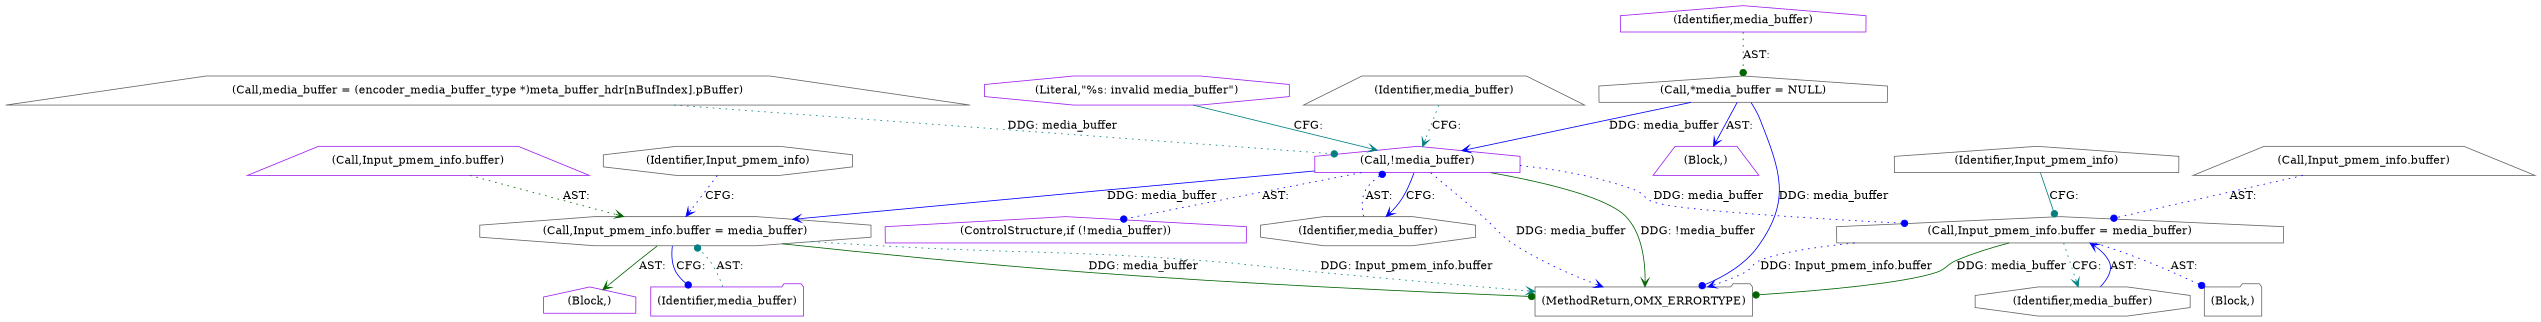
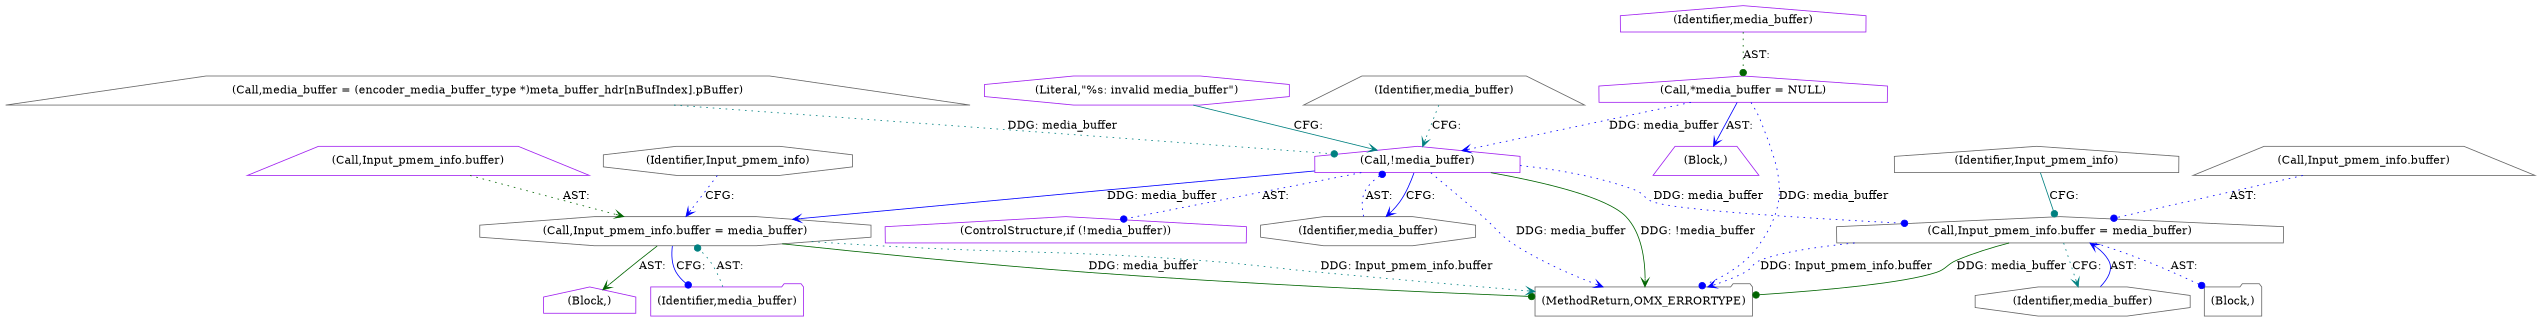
(1743, 91) -> (1743, 91)
(1580, 126) -> (1580, 126)
(1777, 207) -> (1777, 207)
